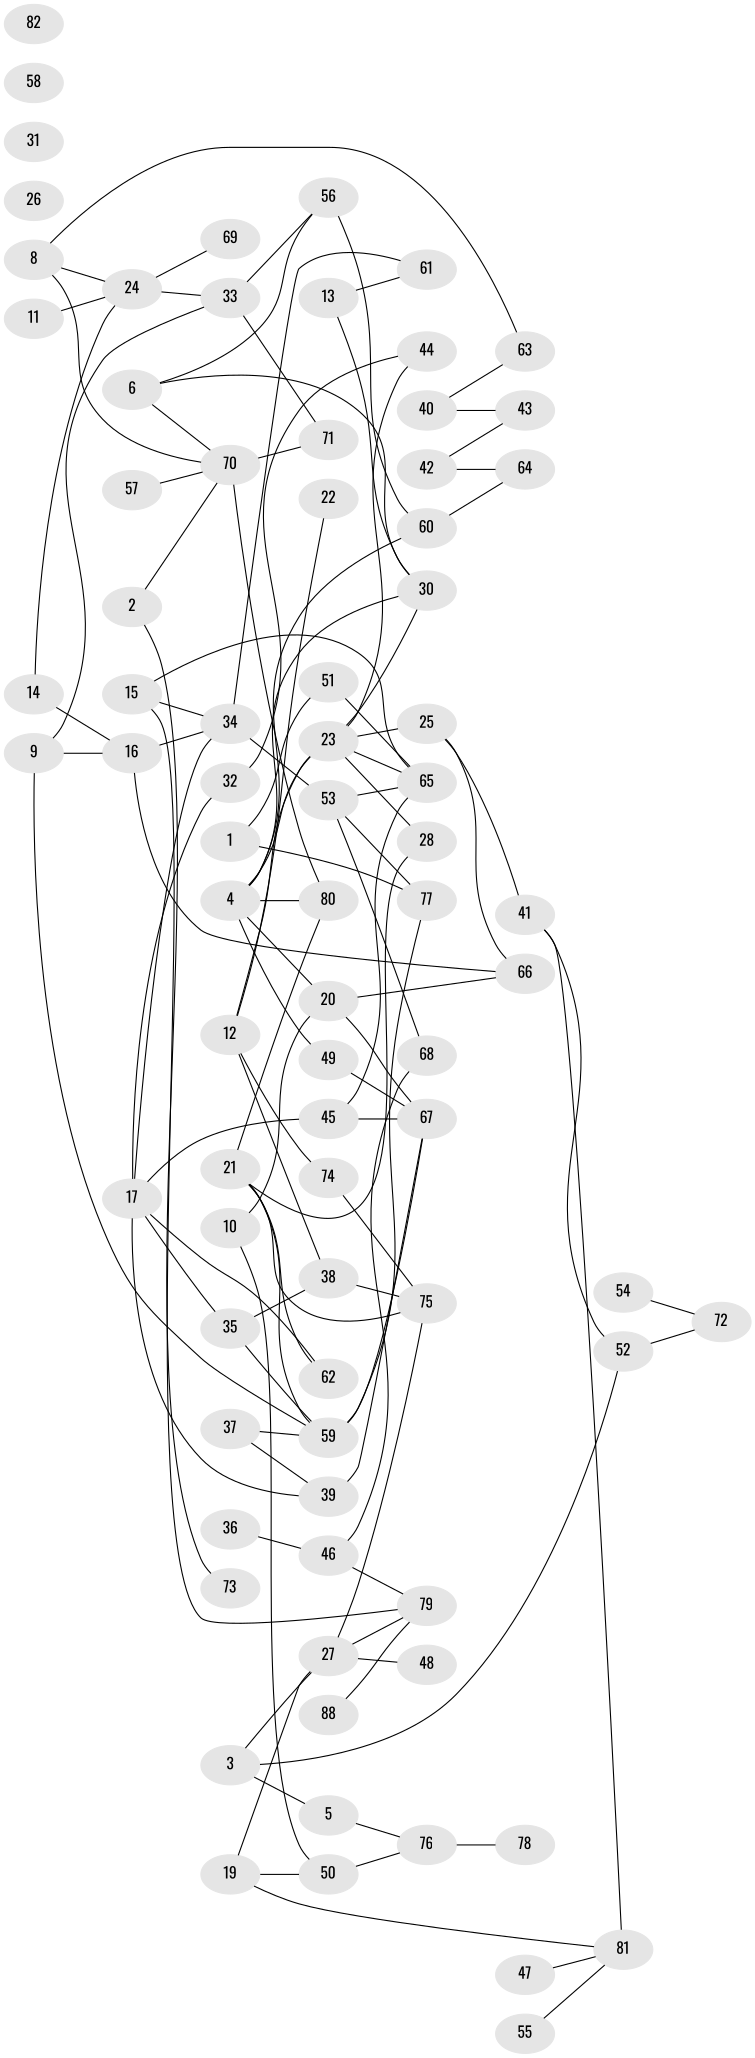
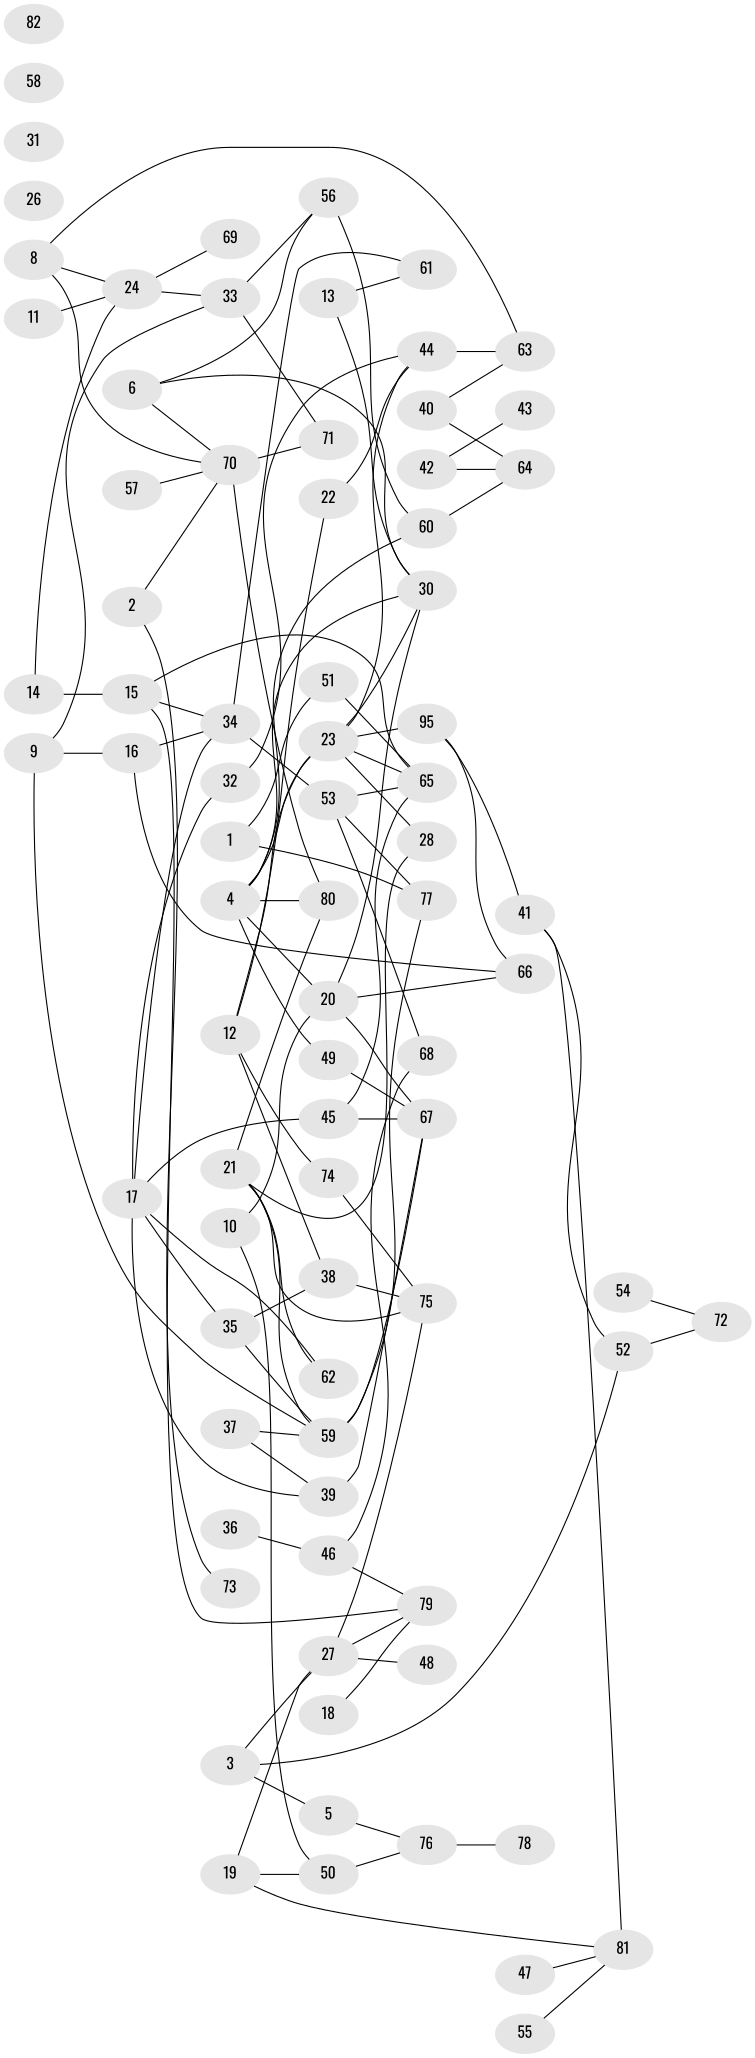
none -> (476, 352)
(476, 410) -> (469, 436)
none -> (378, 425)
(83, 724) -> (83, 694)
(427, 724) -> (427, 724)
none -> (381, 807)
(329, 1715) -> (329, 1715)
